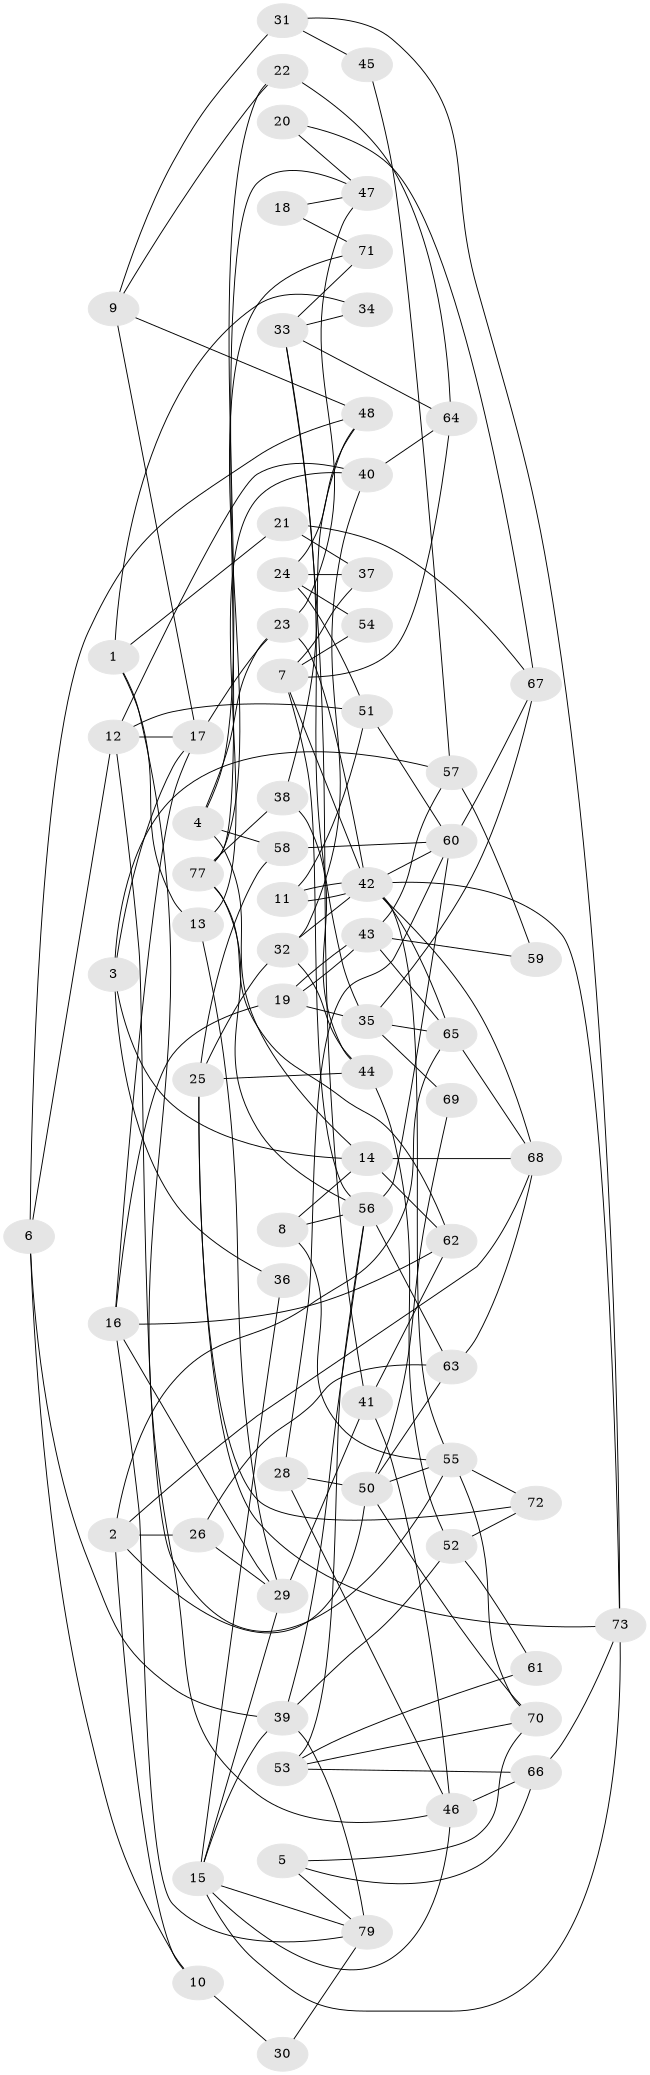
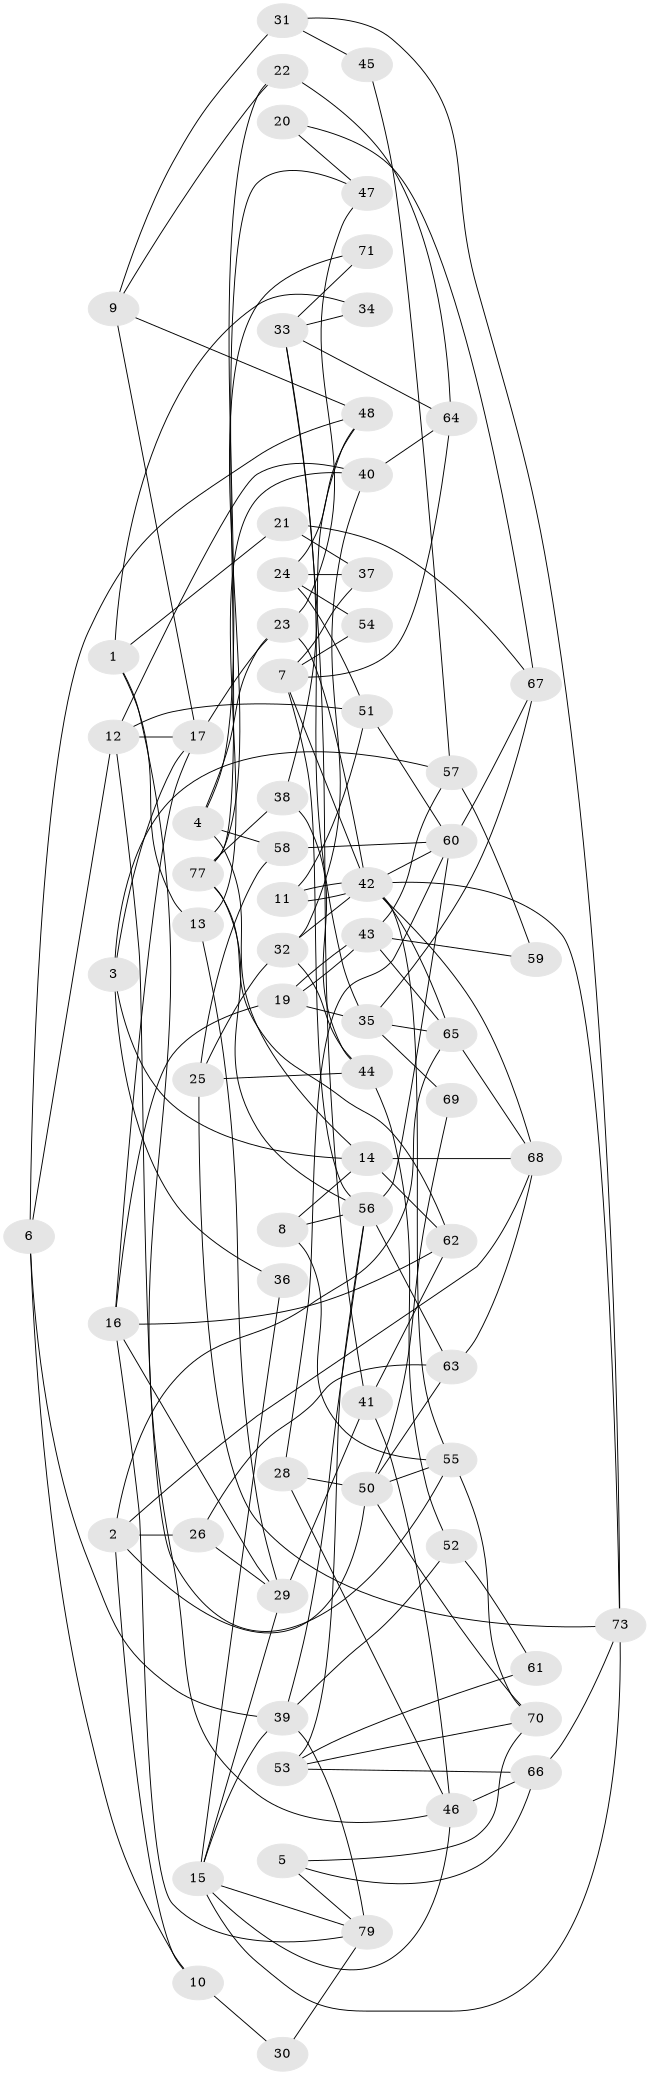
(283, 208) -> none
(536, 1503) -> none
